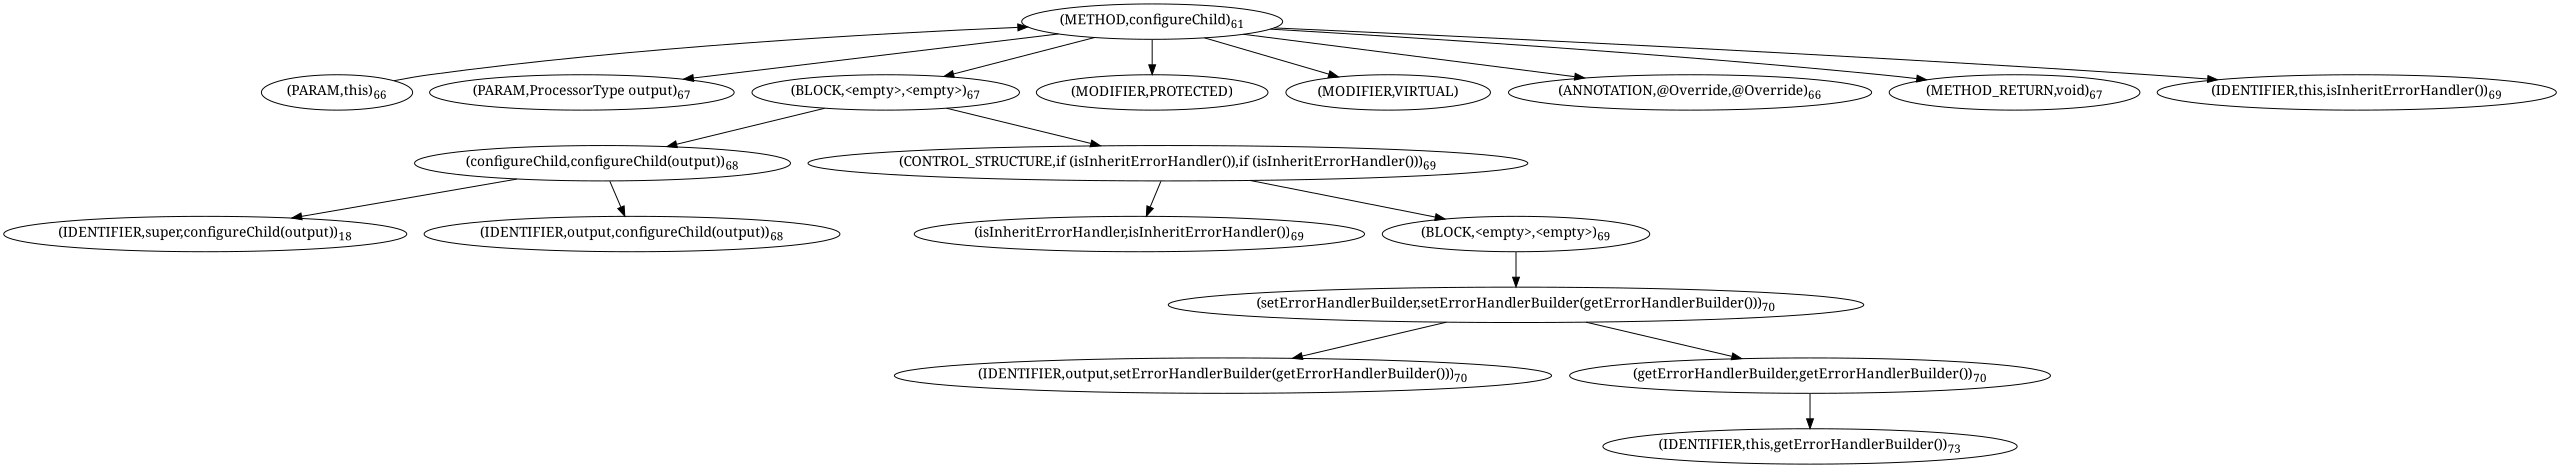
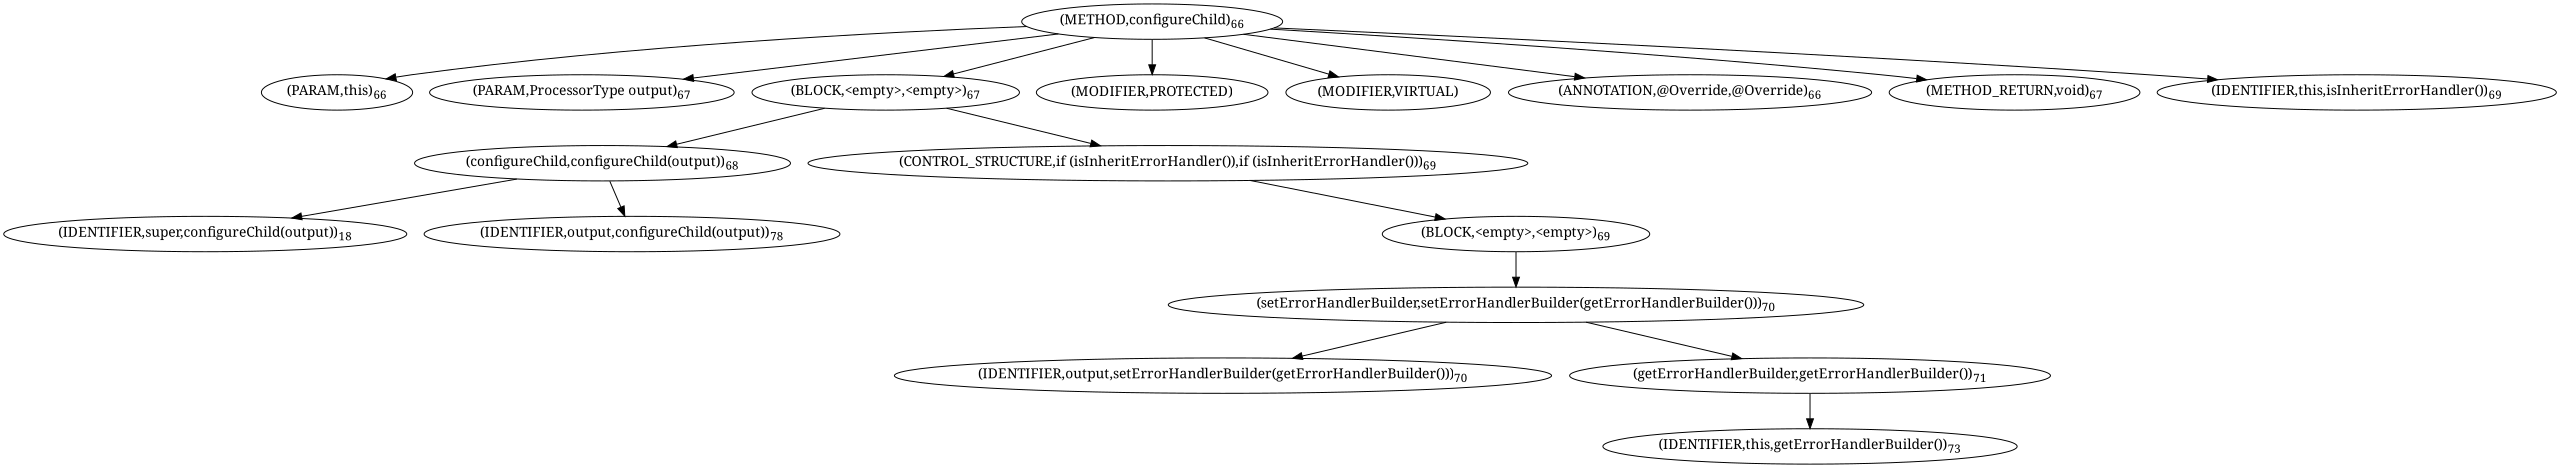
(1238, 20) -> (1238, 20)
(705, 46) -> (711, 44)
(777, 233) -> (777, 233)
(1139, 234) -> none
(1980, 374) -> (1980, 374)
